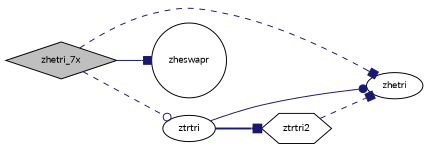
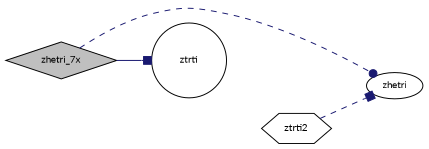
(226, 14) -> (226, 14)
(189, 60) -> (189, 60)
(189, 128) -> none
(297, 128) -> (297, 128)
